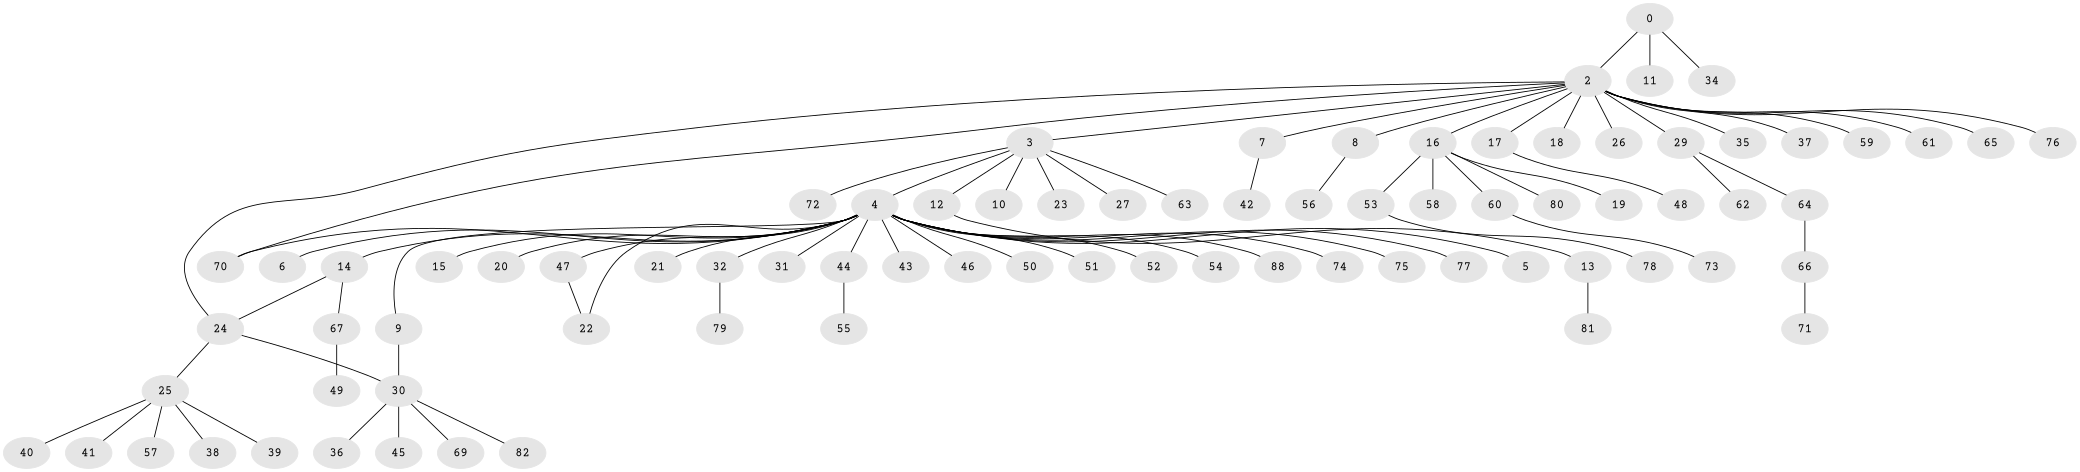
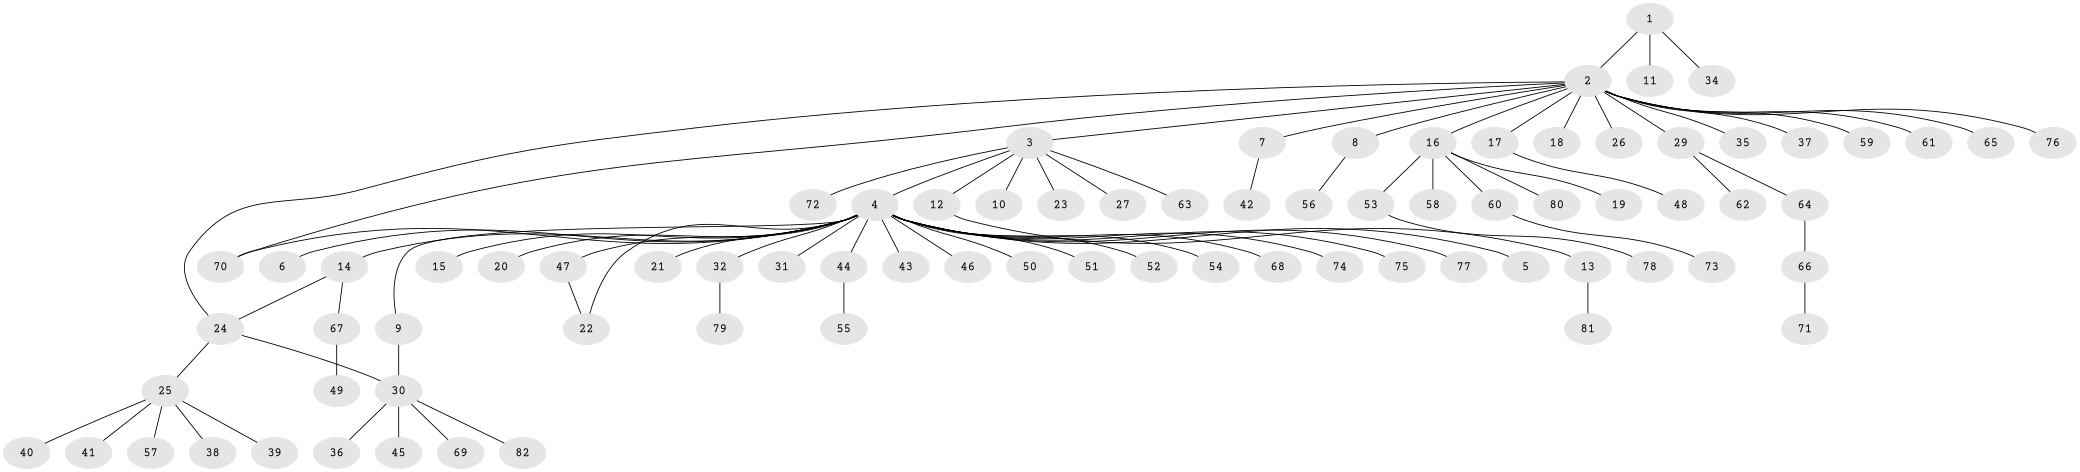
(1650, 19) -> (1650, 19)
(1278, 267) -> (1278, 267)
